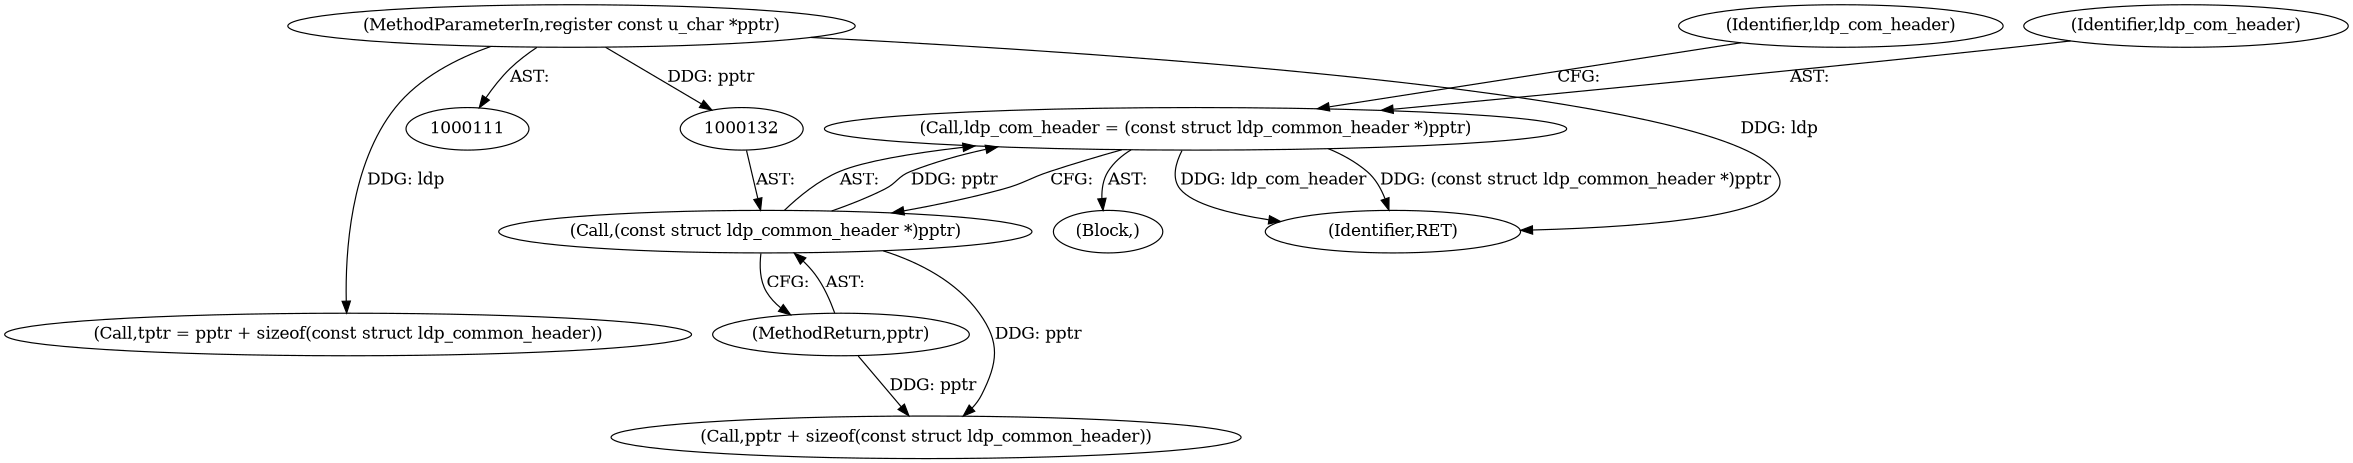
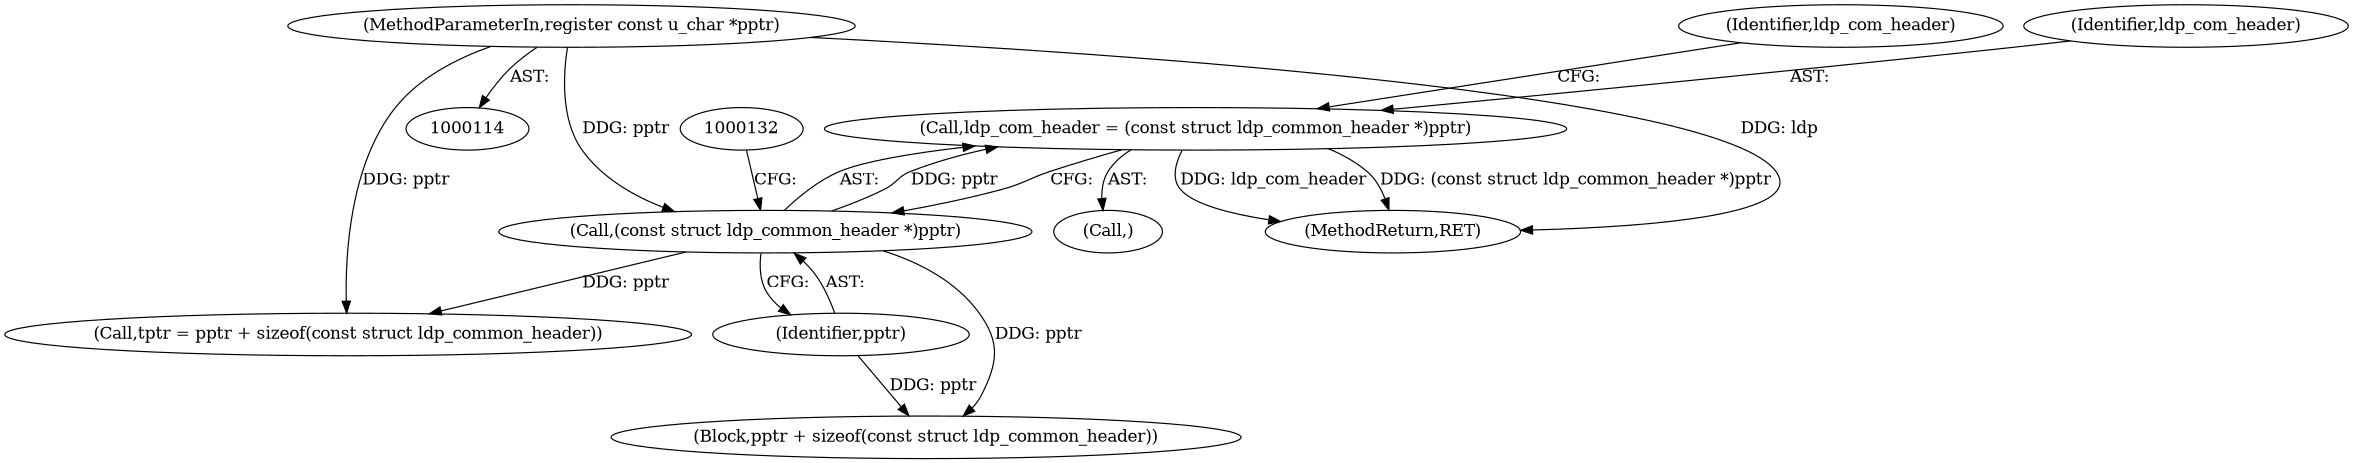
(653, 76) -> (581, 148)
(467, 129) -> (467, 129)
(406, 180) -> (406, 180)
(778, 180) -> (778, 180)
(1108, 232) -> (1108, 232)
(1393, 232) -> (1393, 232)
none -> (563, 281)
(841, 334) -> (841, 334)
(926, 437) -> (926, 437)
